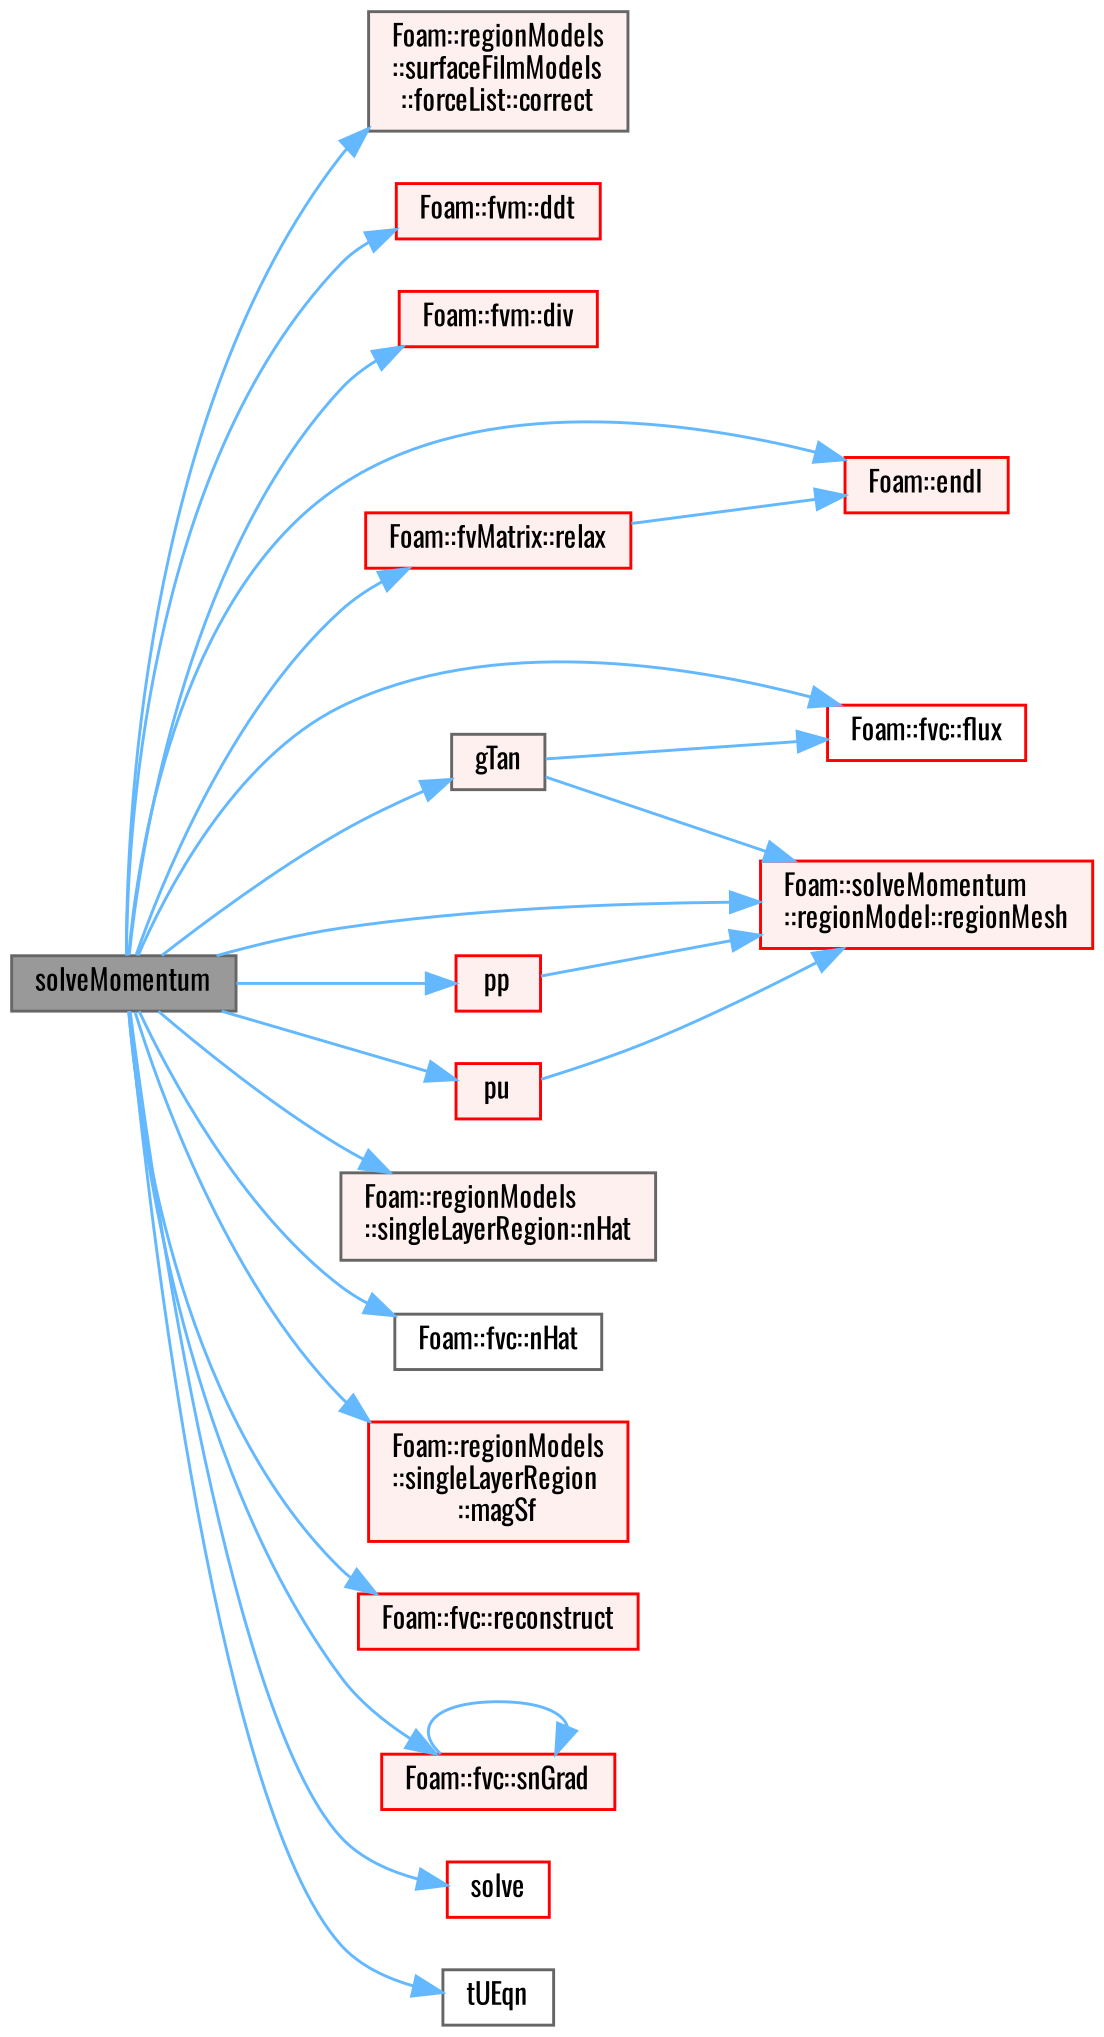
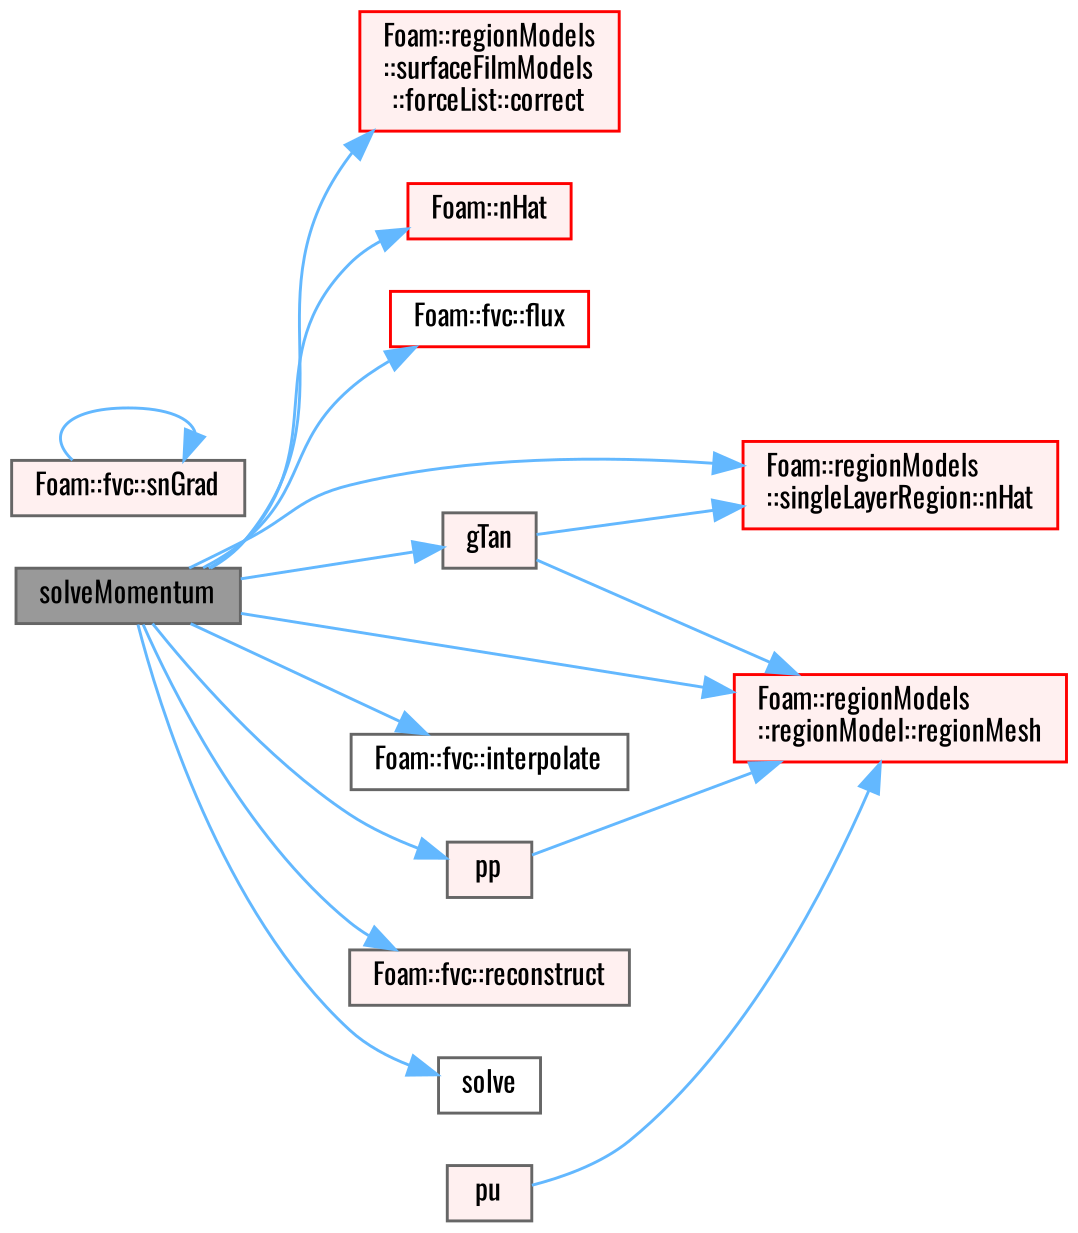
(498, 71) -> (490, 71)
(498, 211) -> none
(498, 319) -> none
(927, 485) -> (490, 211)
(498, 541) -> none
(672, 750) -> (625, 522)
(927, 905) -> (900, 718)
(498, 983) -> (490, 870)
(325, 1041) -> none
(498, 1091) -> (490, 1193)
(498, 1217) -> (900, 485)
(498, 1342) -> (490, 762)
(221, 1440) -> none
(498, 1482) -> none
(498, 1622) -> (490, 978)
(498, 1782) -> (128, 488)
(498, 1890) -> (490, 1085)
(498, 1997) -> none
